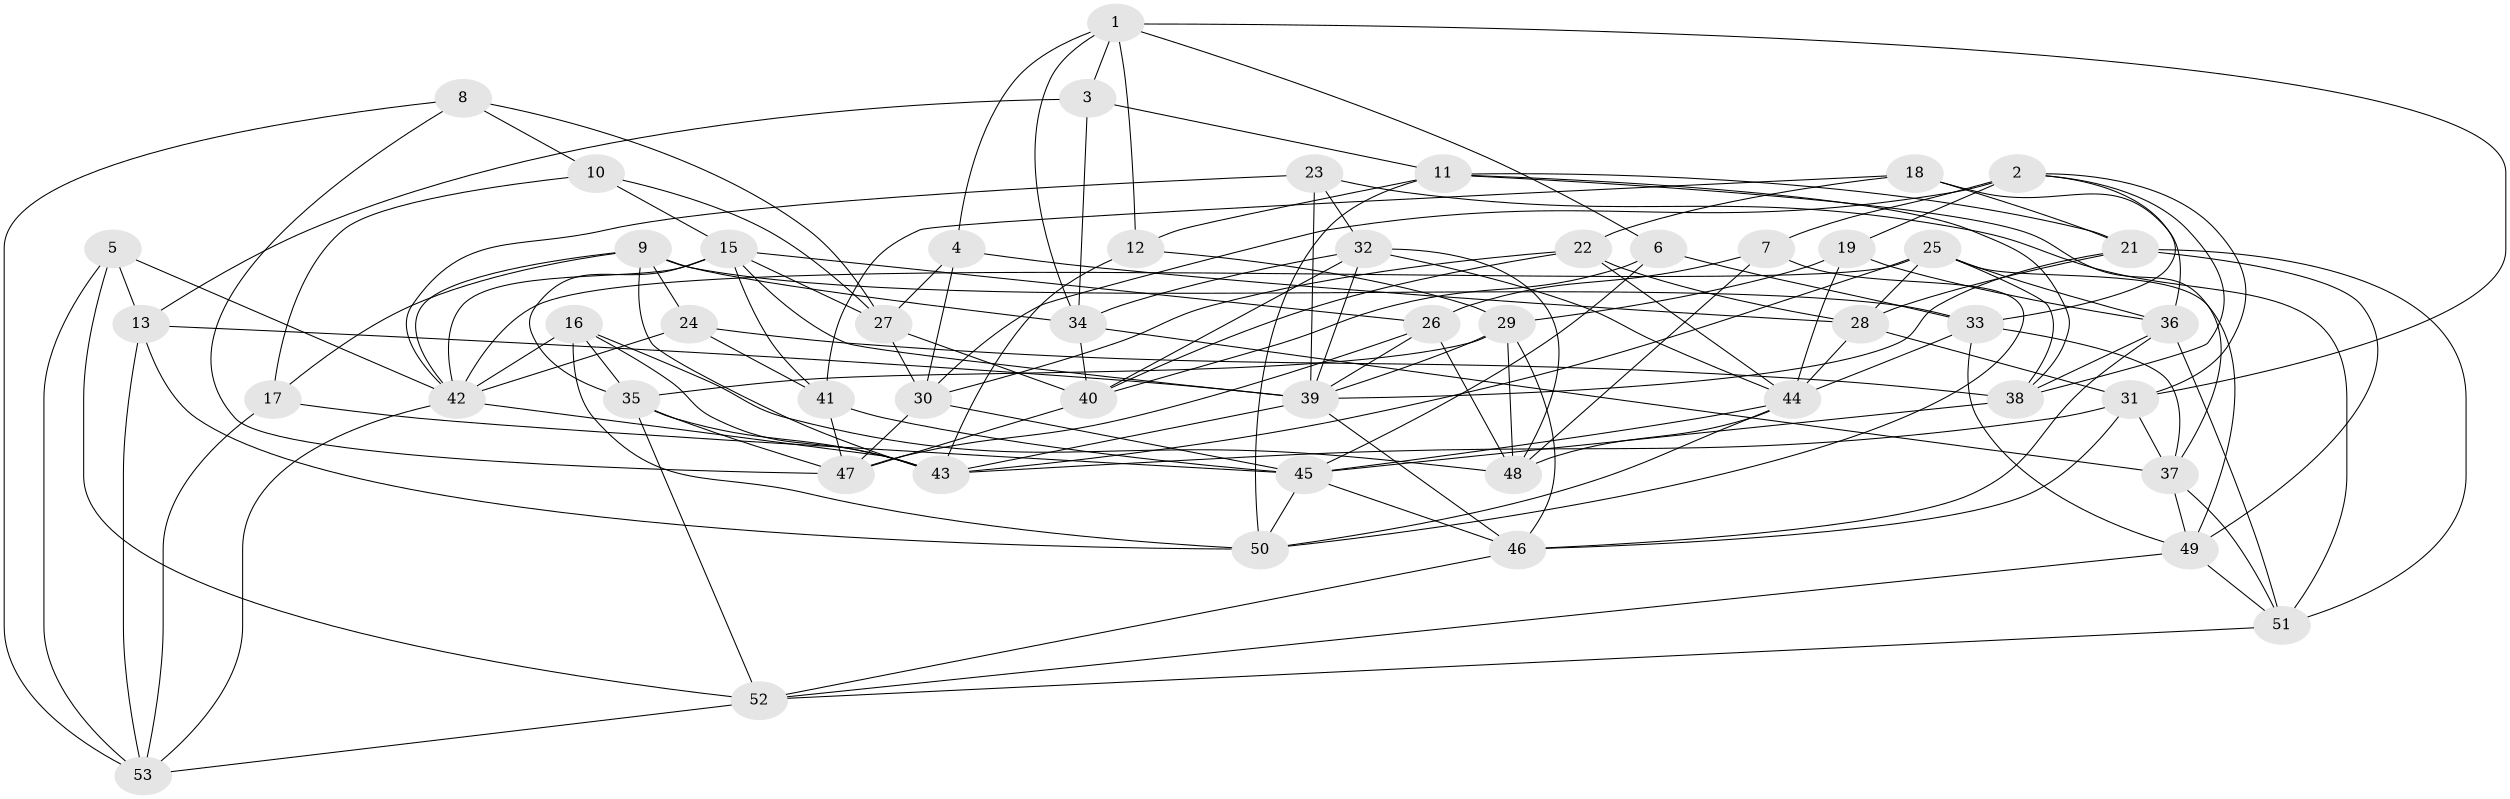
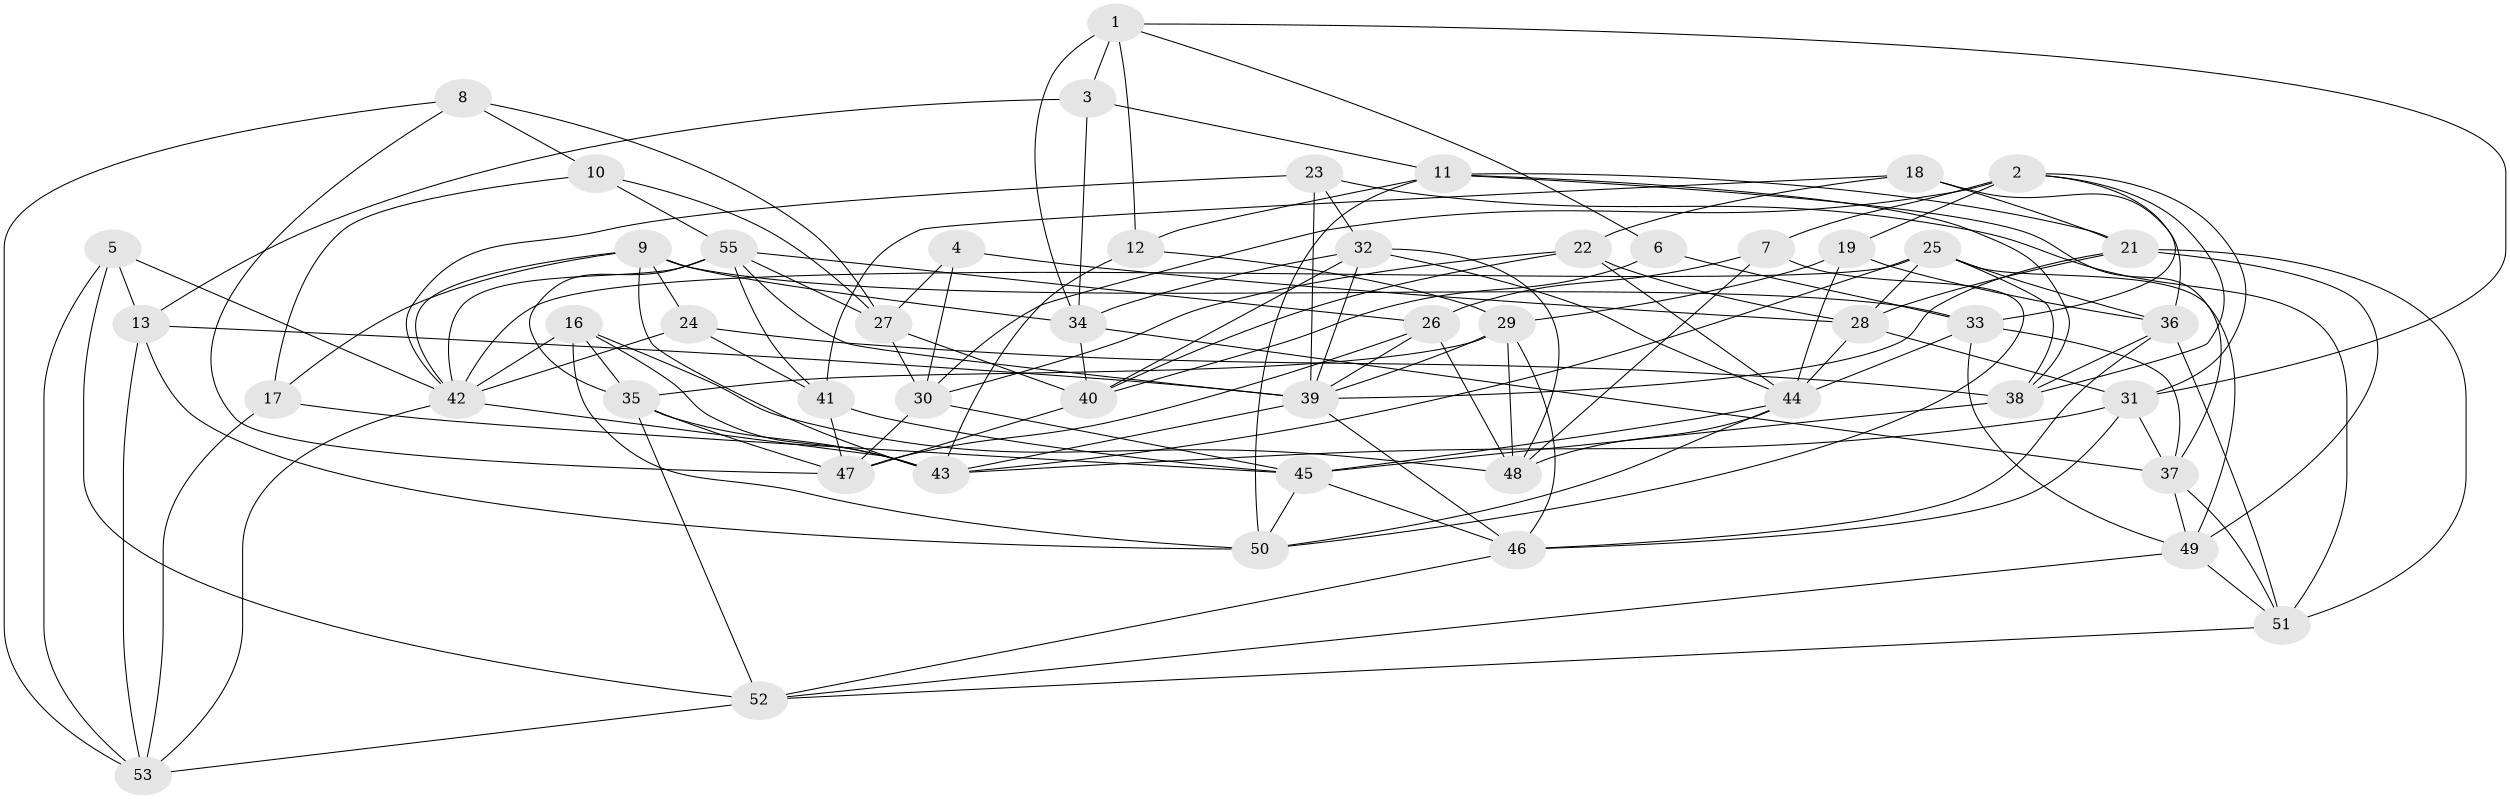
(995, 110) -> none
(729, 249) -> (729, 249)
(1492, 376) -> none
